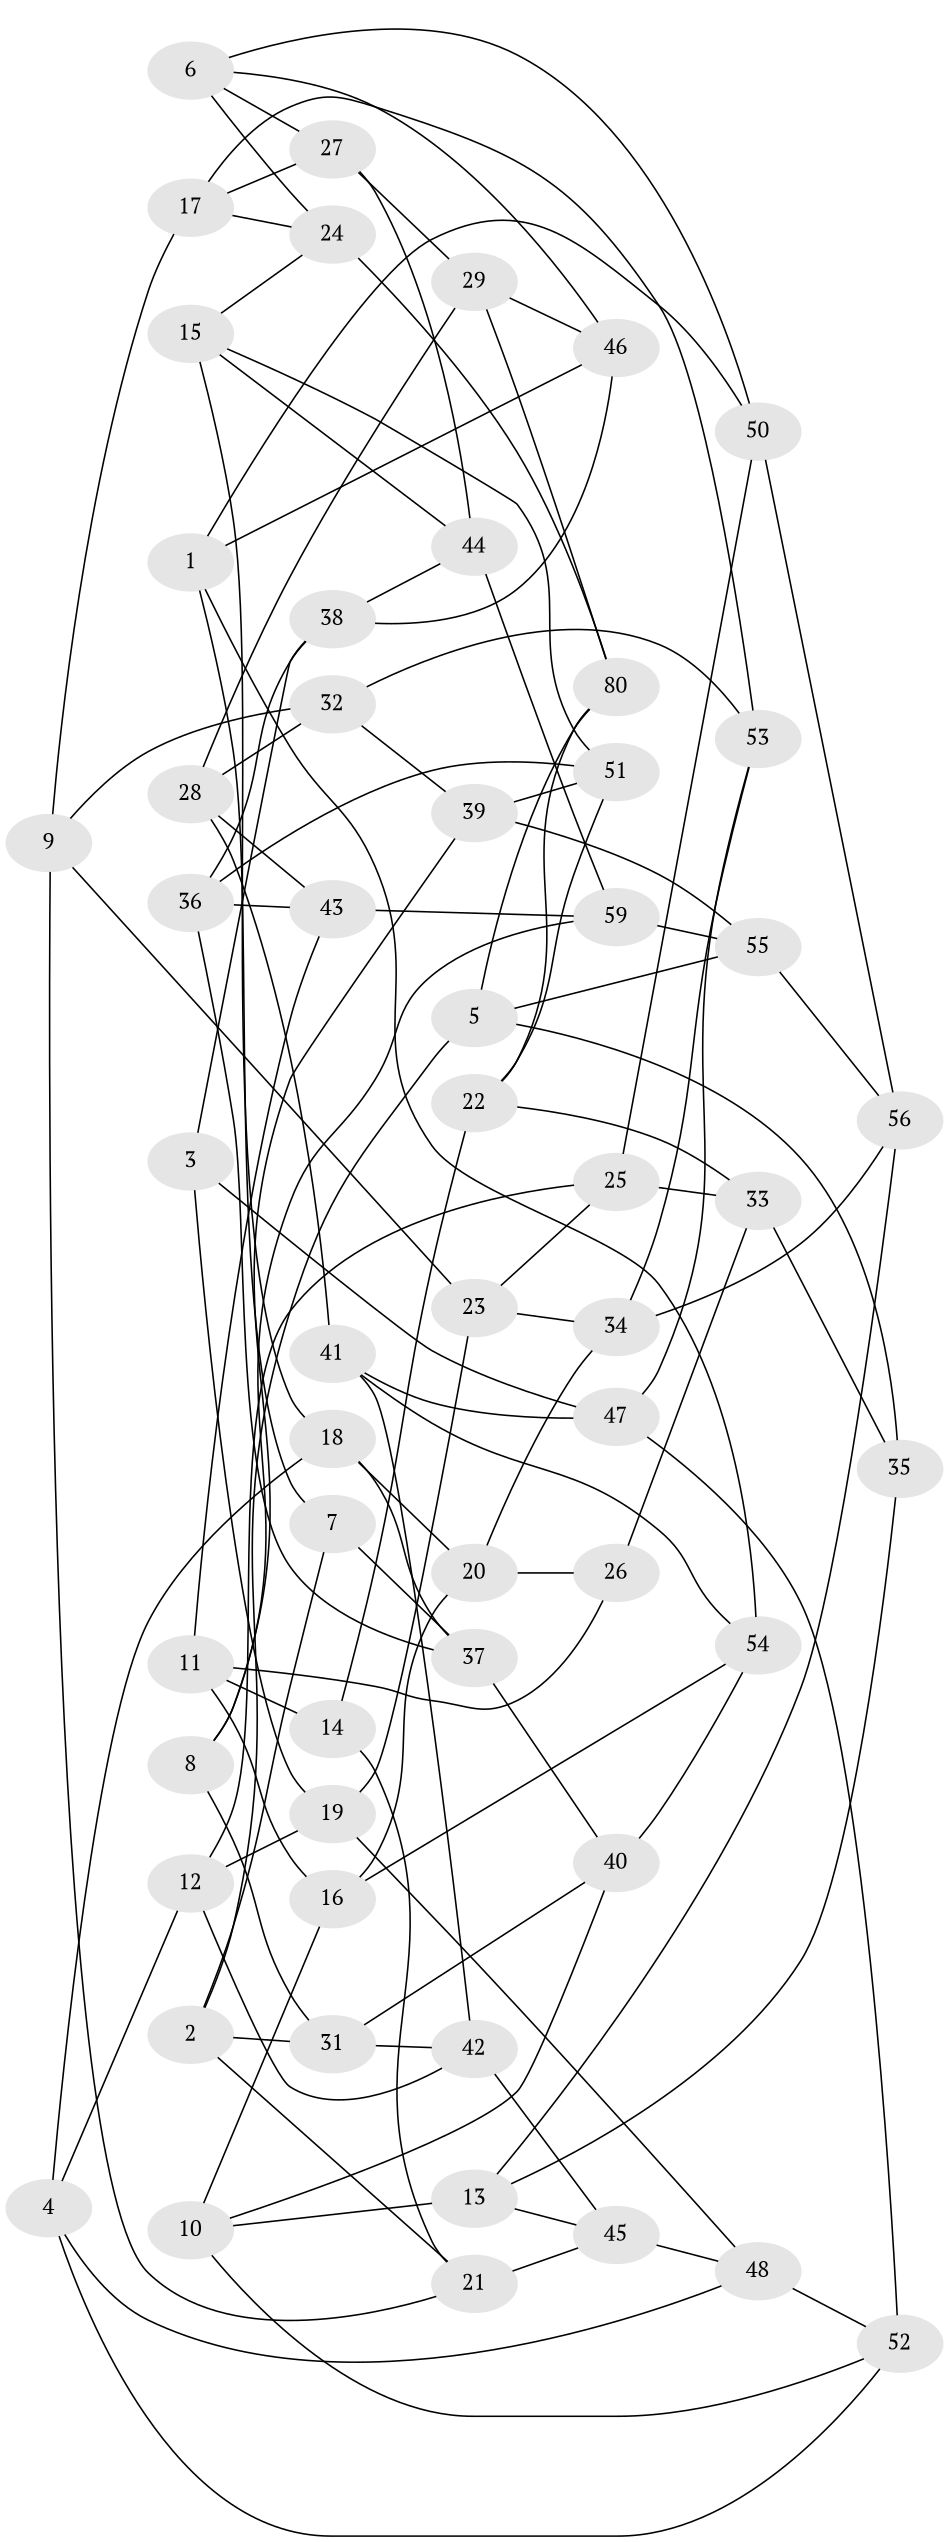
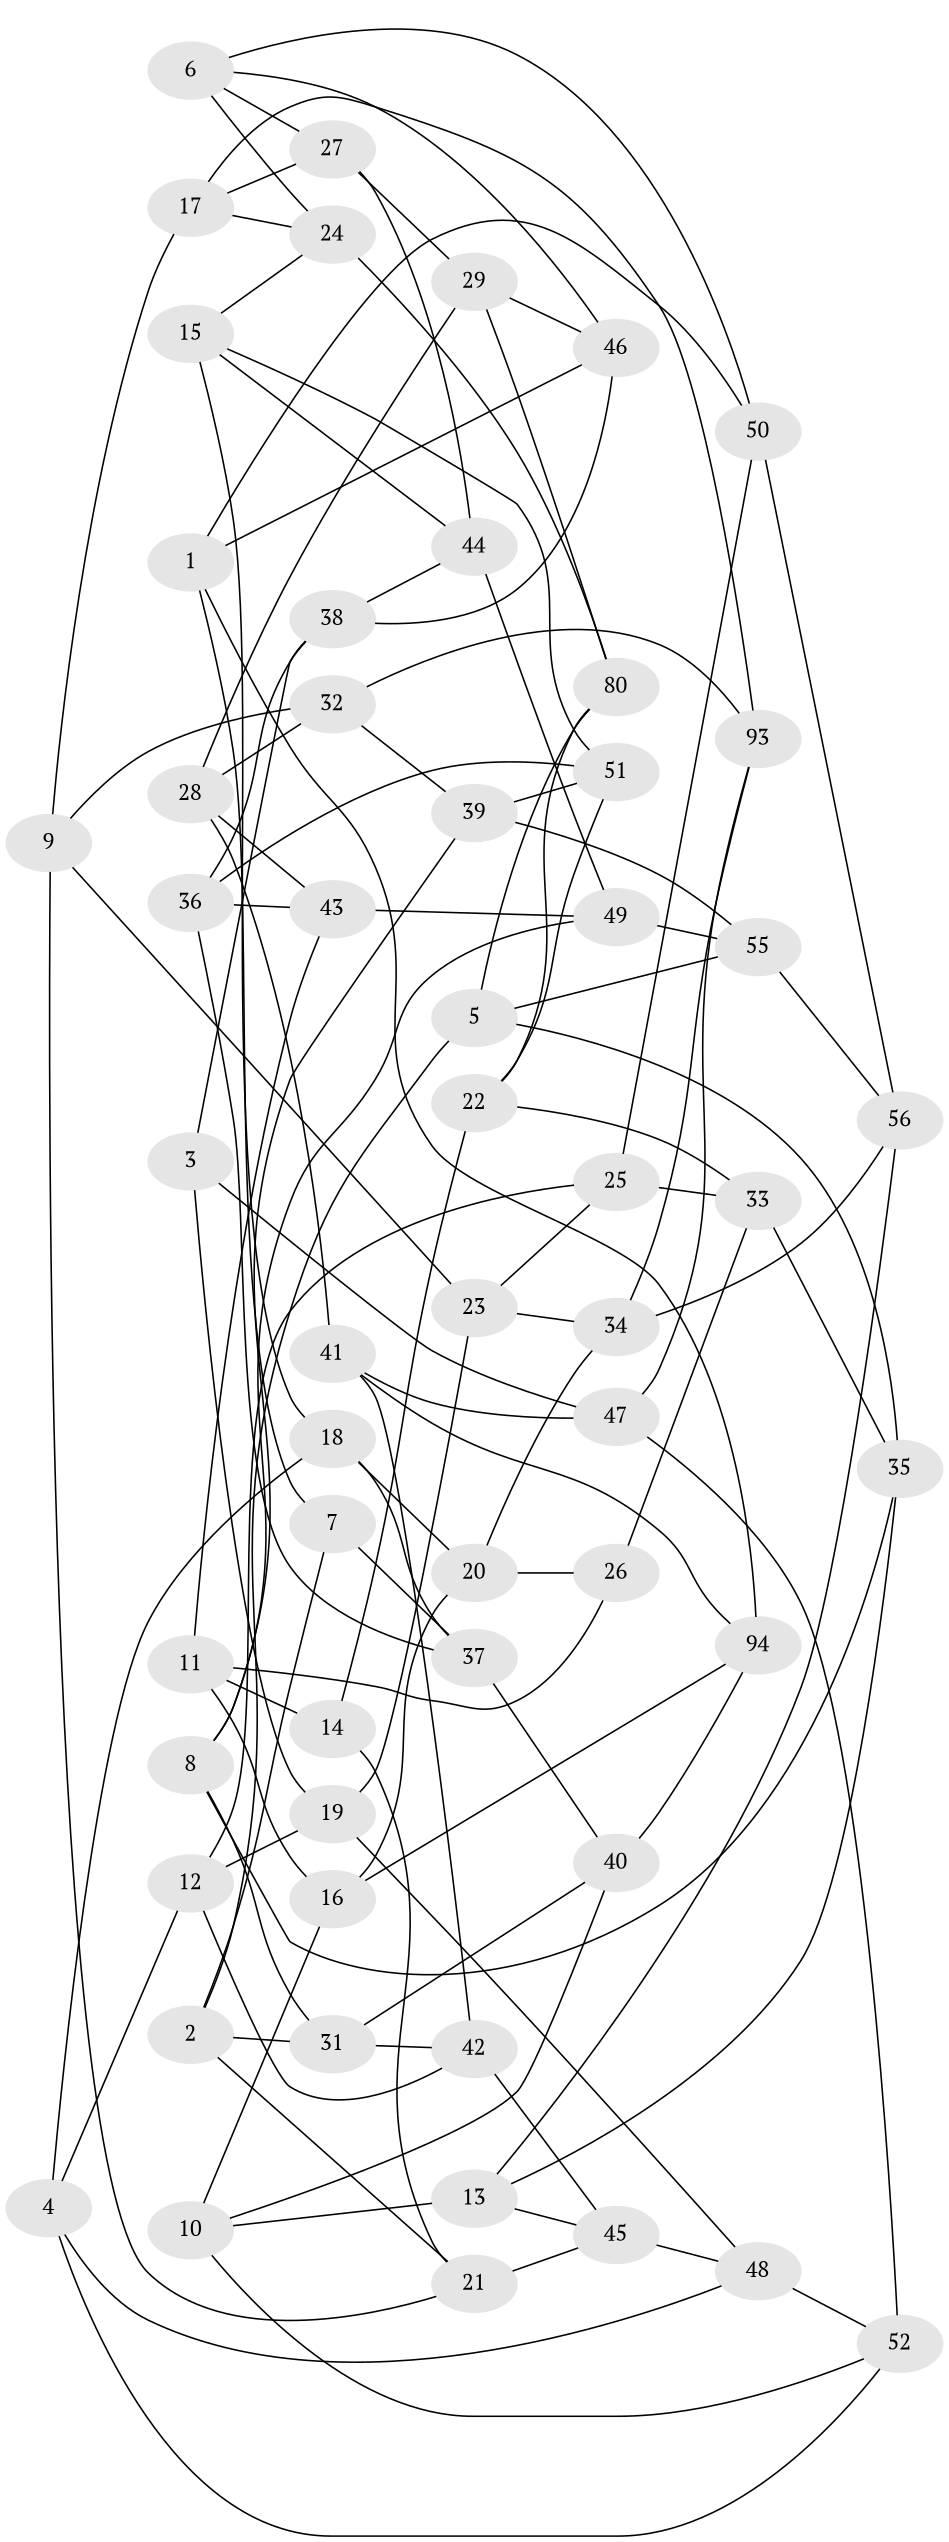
(758, 739) -> (758, 739)
(616, 917) -> (616, 917)
(758, 1645) -> (758, 1645)
none -> (625, 1924)
